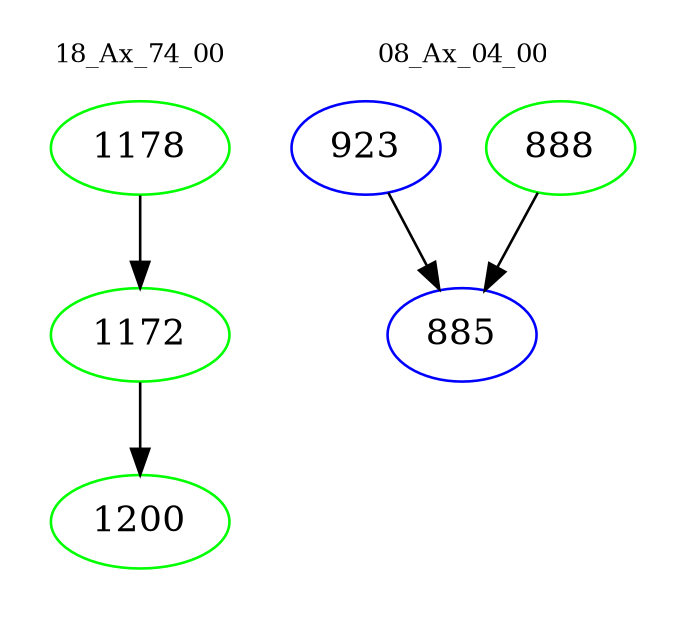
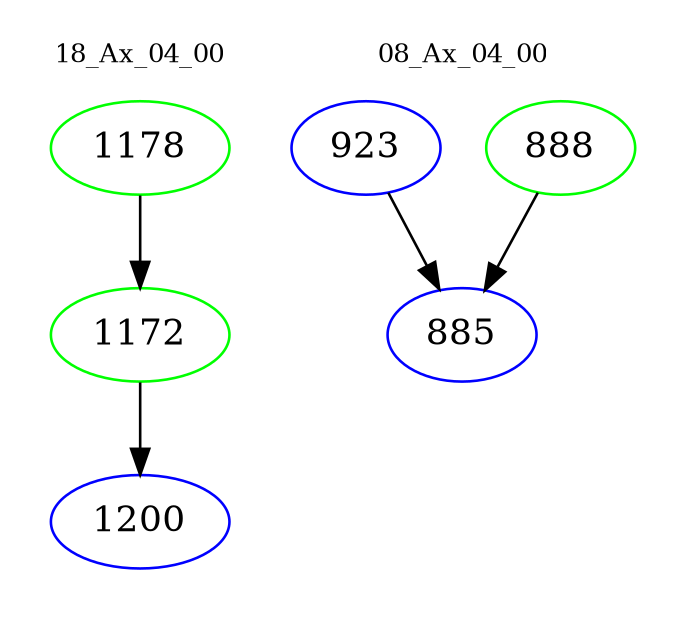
(140, 56) -> (140, 56)
(140, 522) -> (140, 522)
